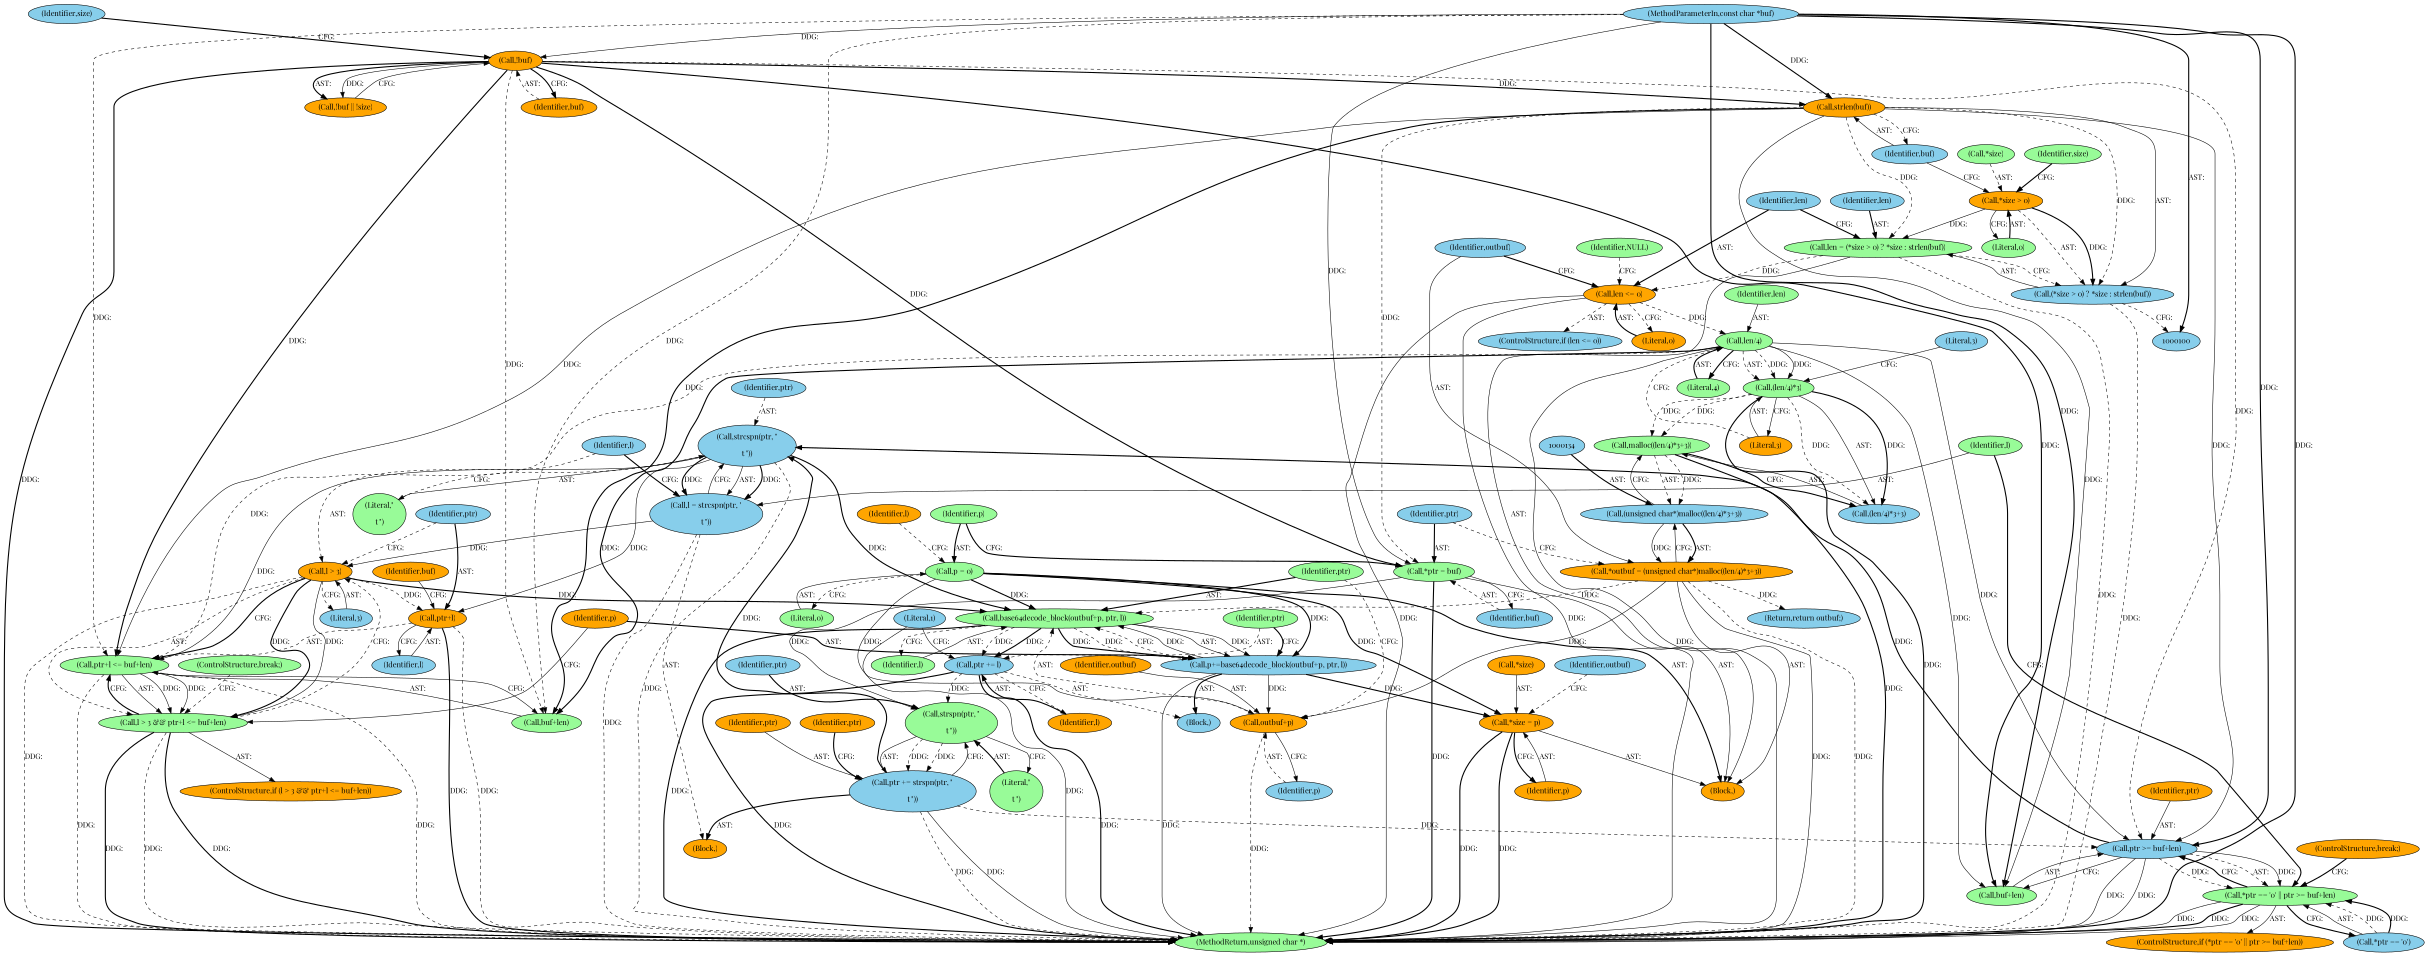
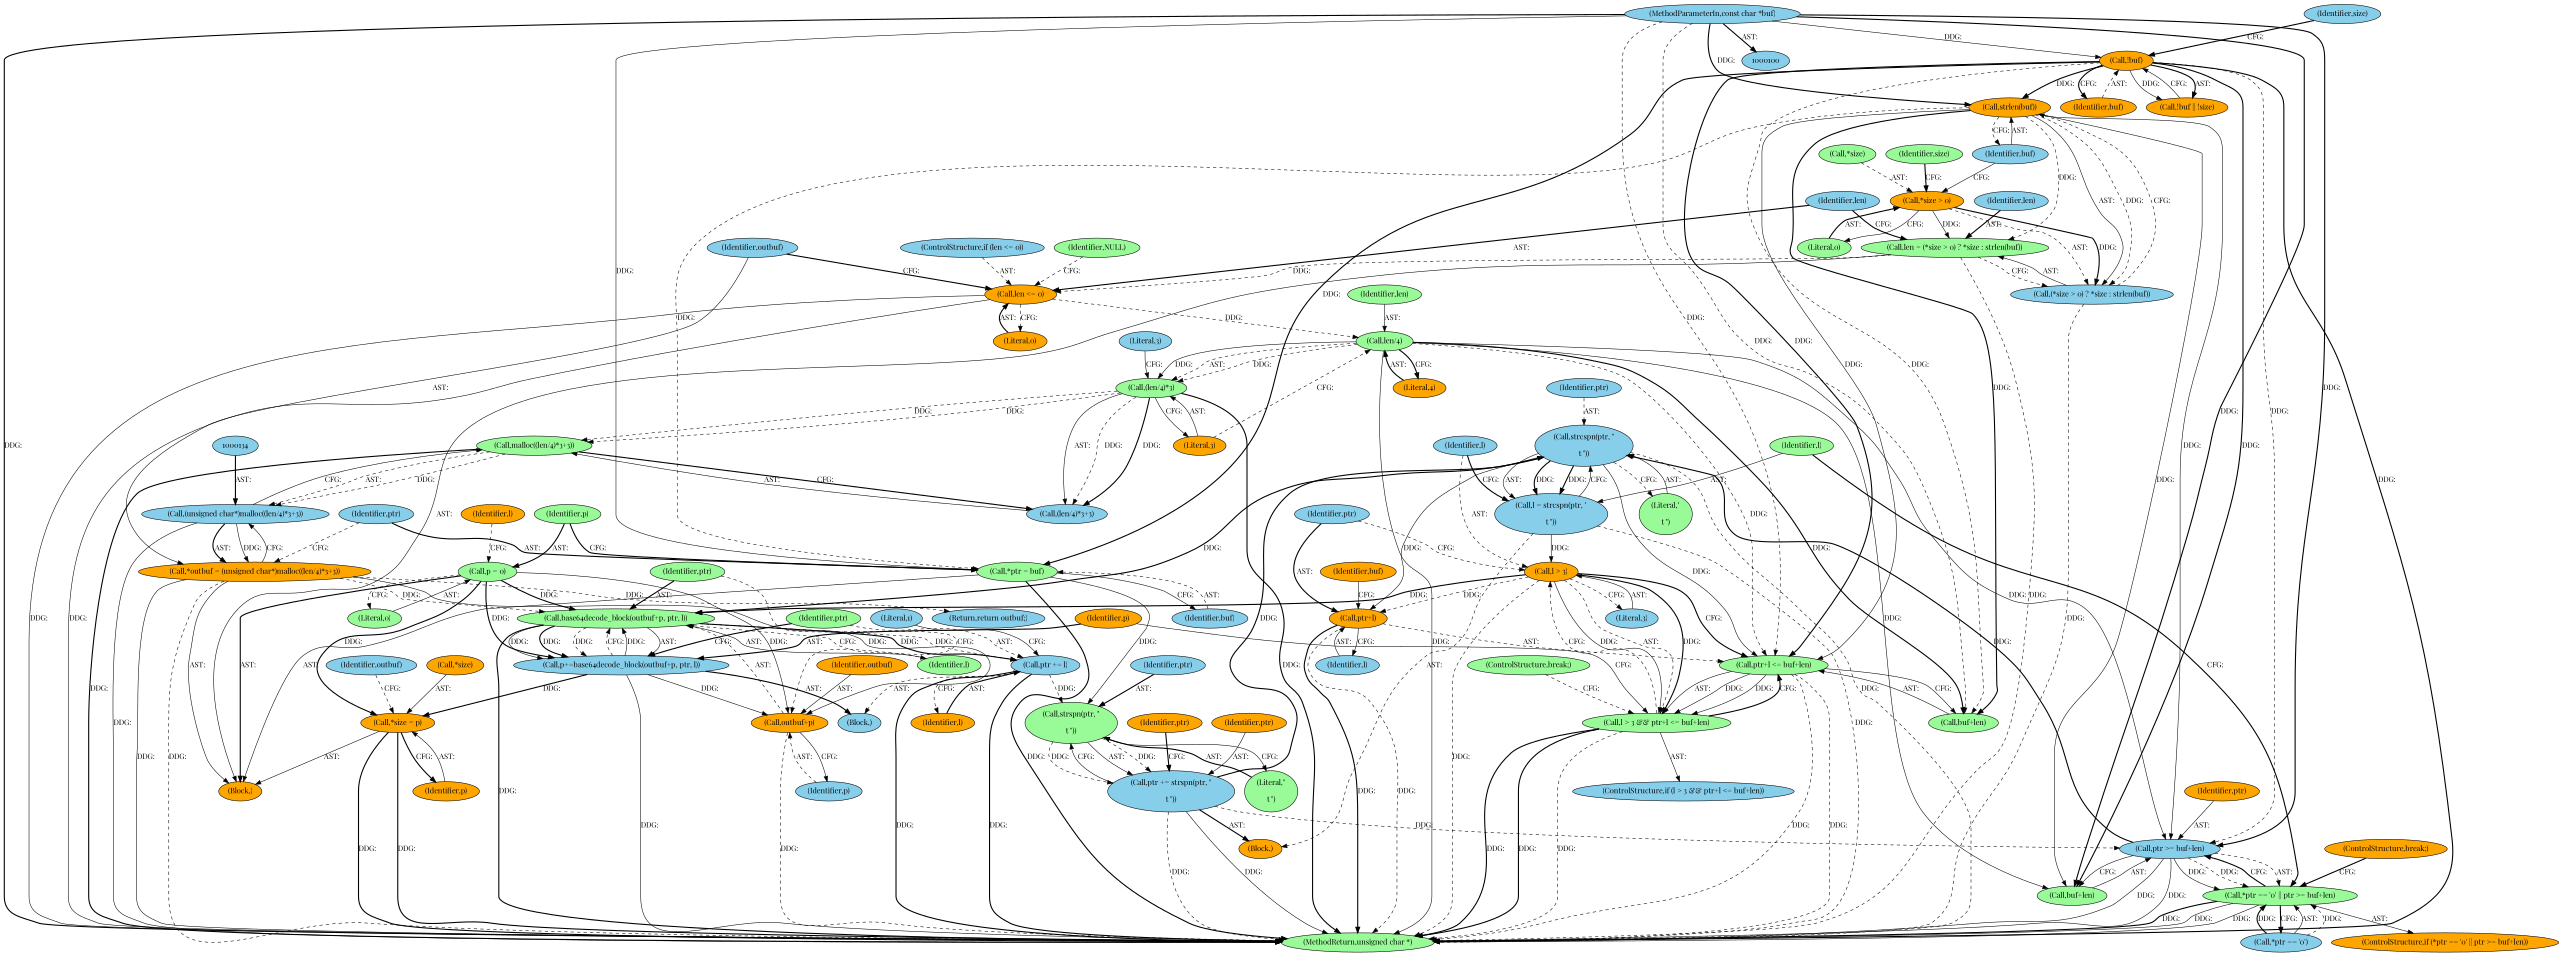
(2145, 314) -> (2143, 180)
(1587, 316) -> (995, 269)
(1703, 388) -> (1420, 388)
(1042, 749) -> (126, 916)
(291, 791) -> (1683, 791)
